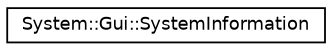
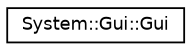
(166, 25) -> (96, 25)
